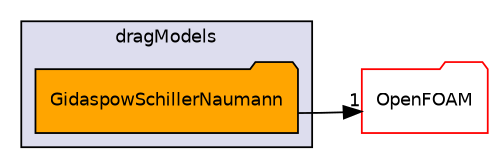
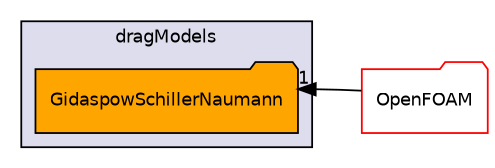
(323, 113) -> (339, 90)
